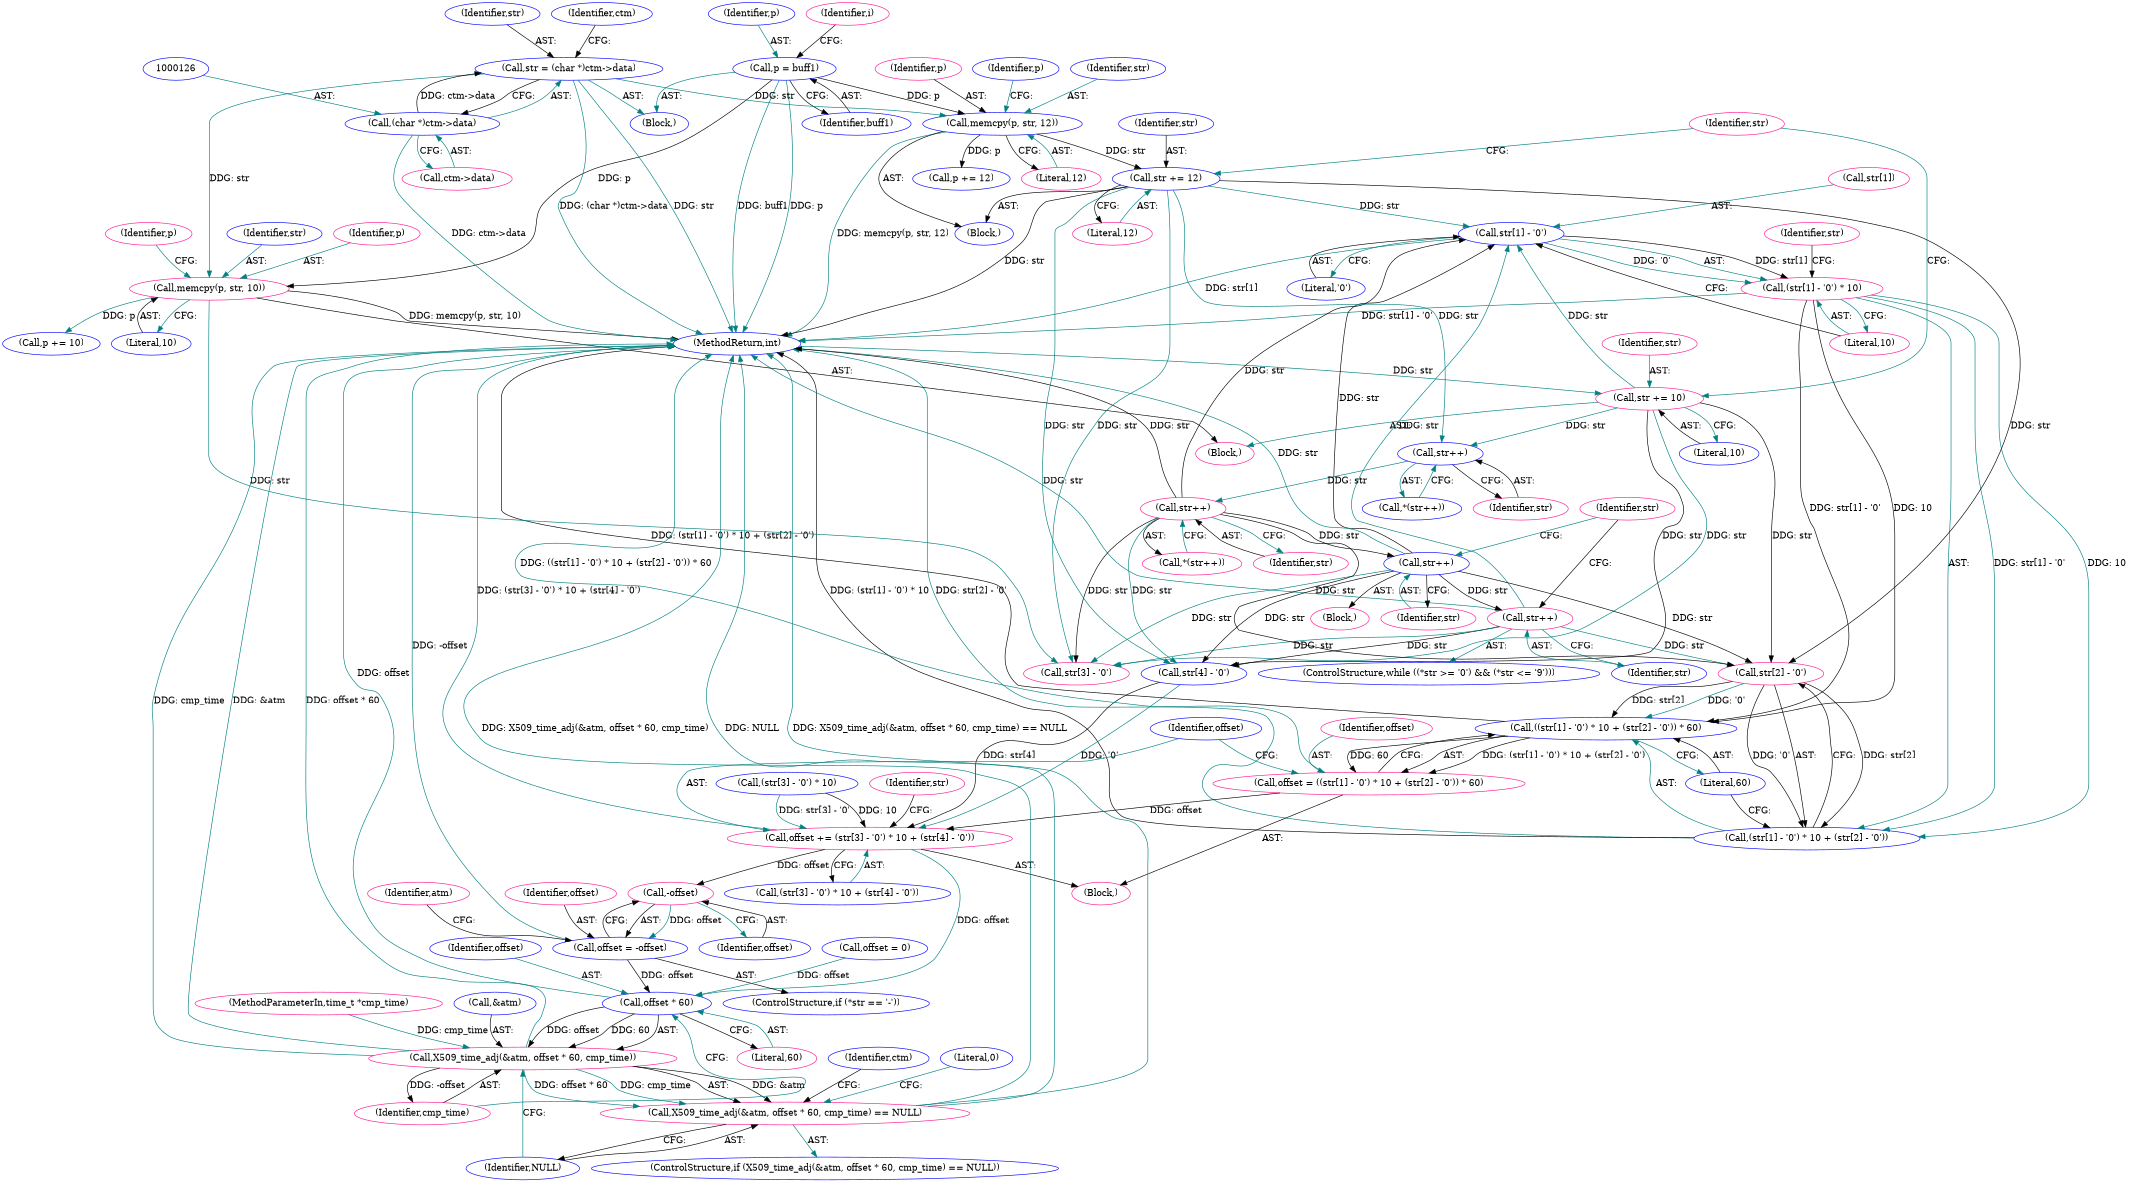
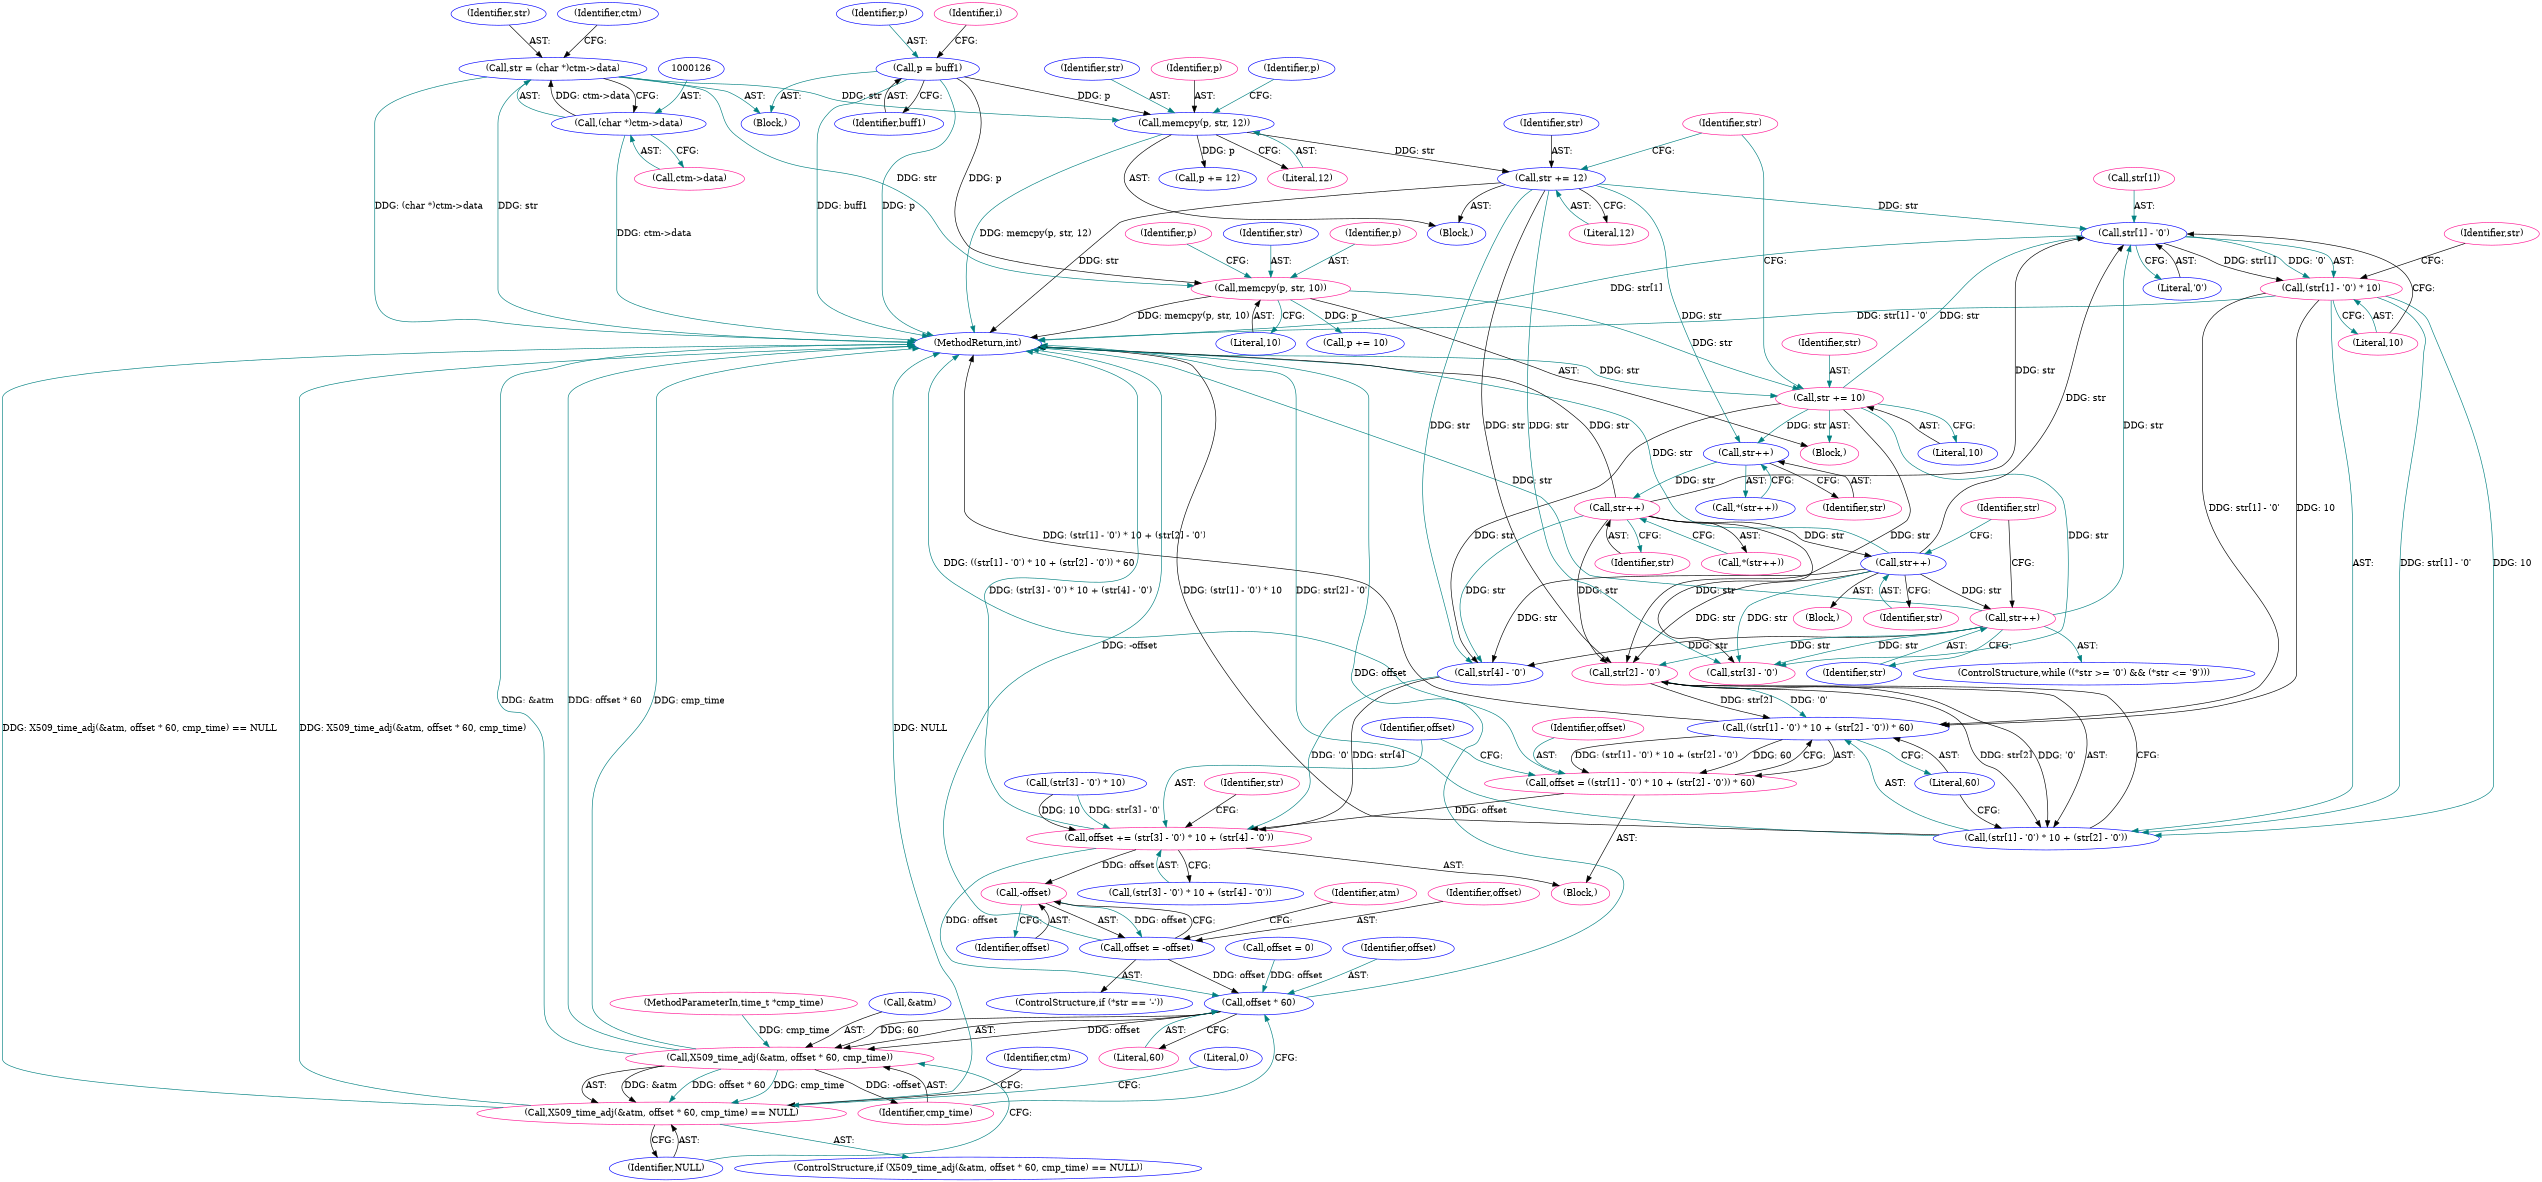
(577, 523) -> (1576, 317)
